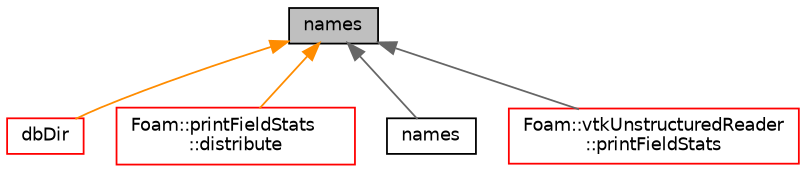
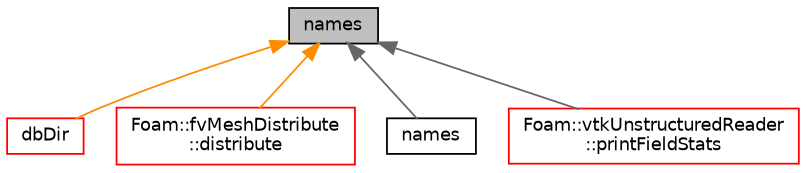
(236, 136) -> (236, 136)
